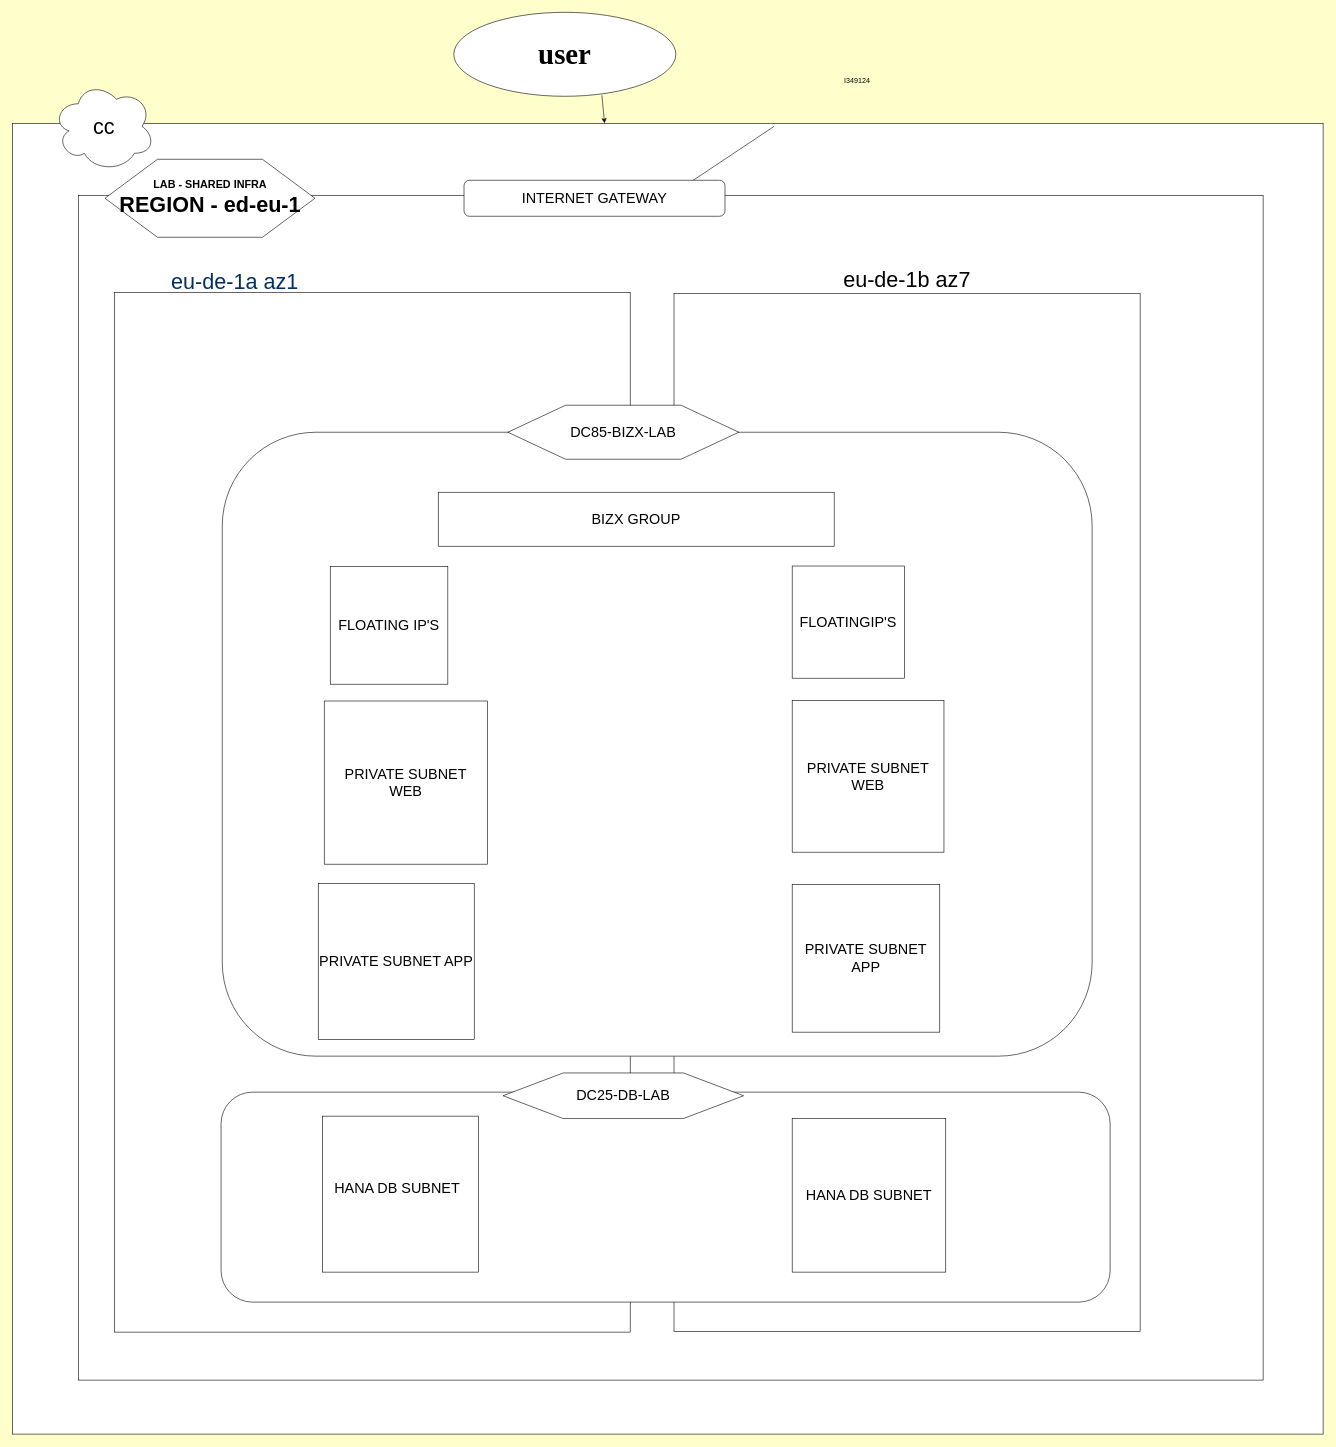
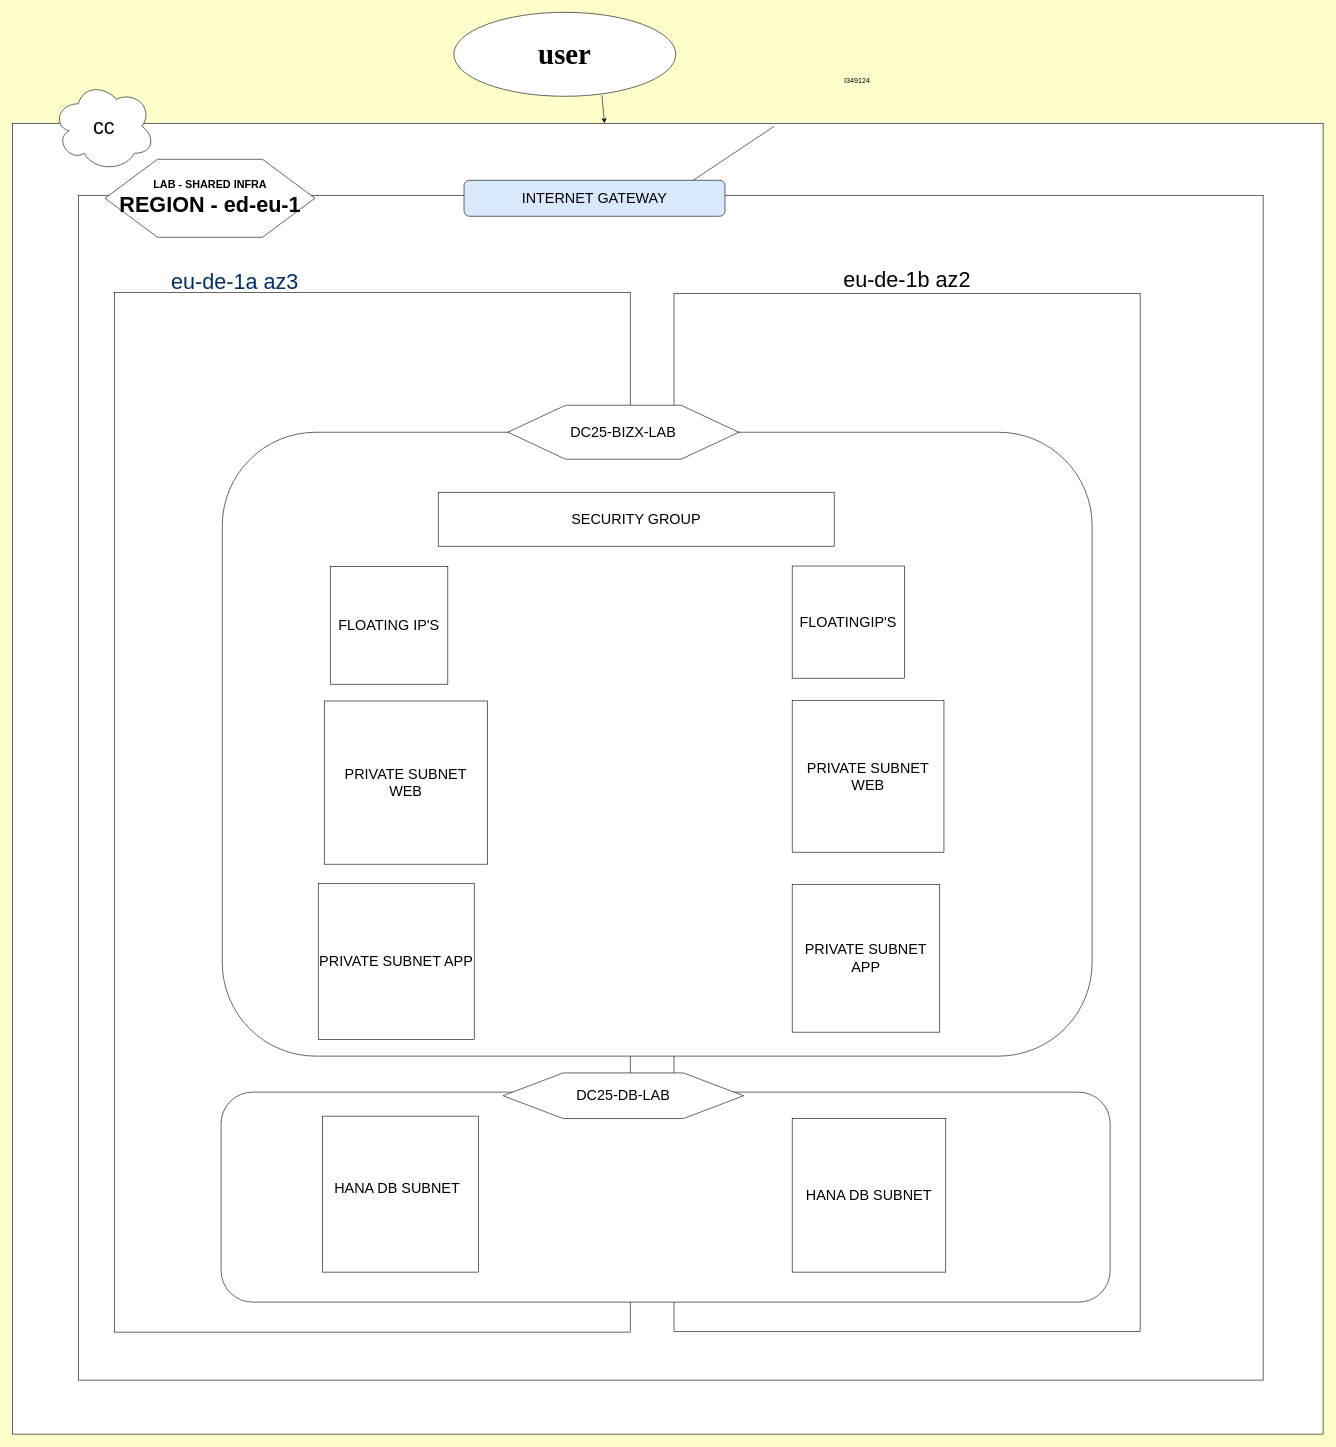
(595, 198) -> (595, 198)
(195, 273) -> (195, 273)
(907, 288) -> (907, 288)
(623, 432) -> (623, 432)
(636, 519) -> (636, 519)
